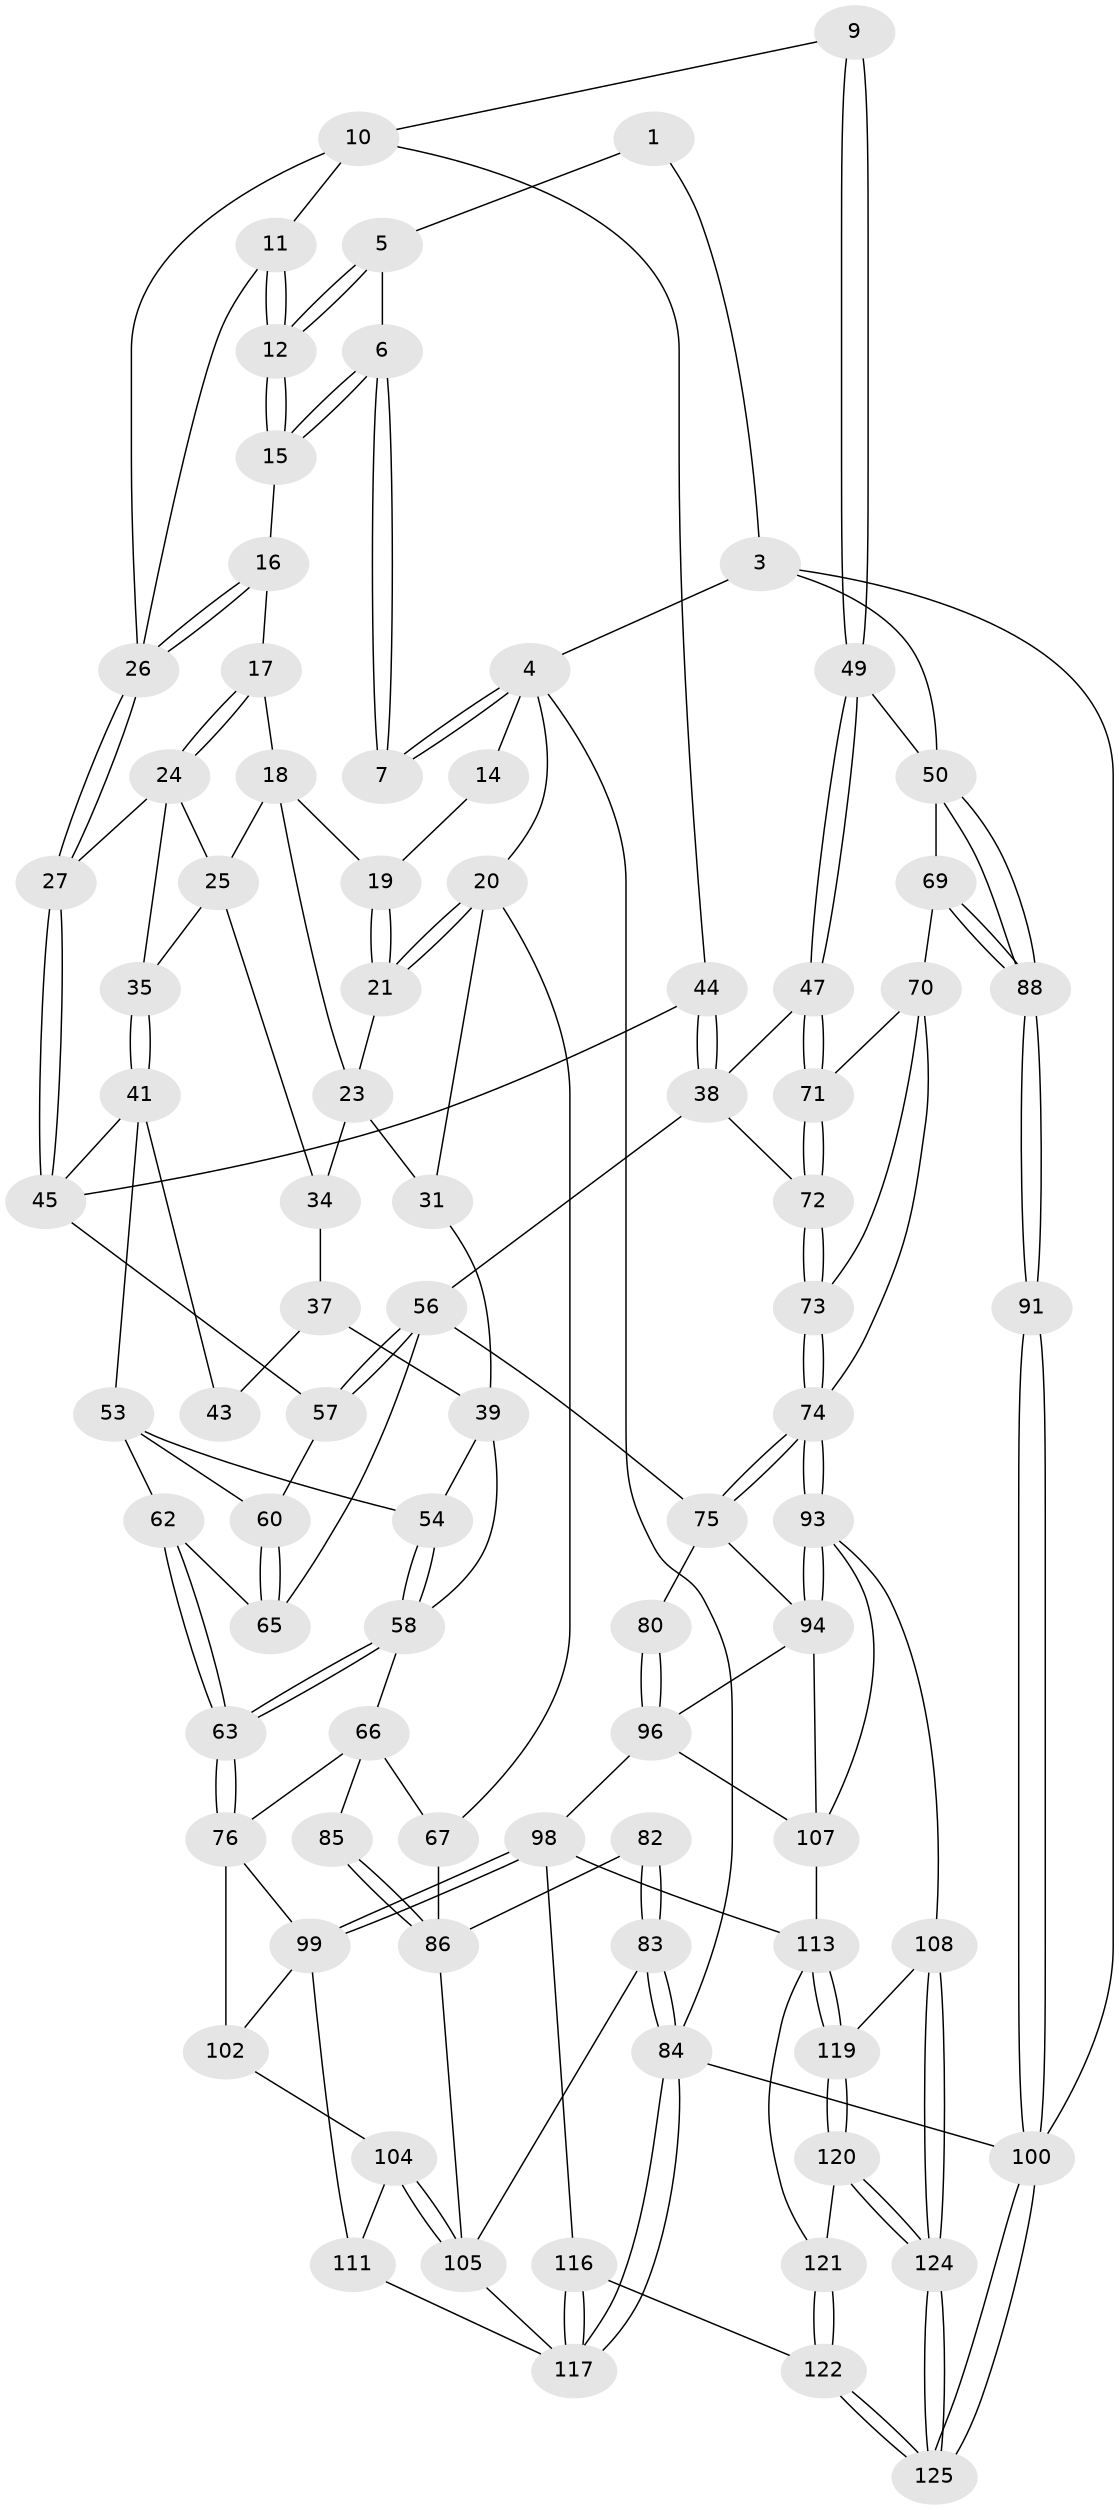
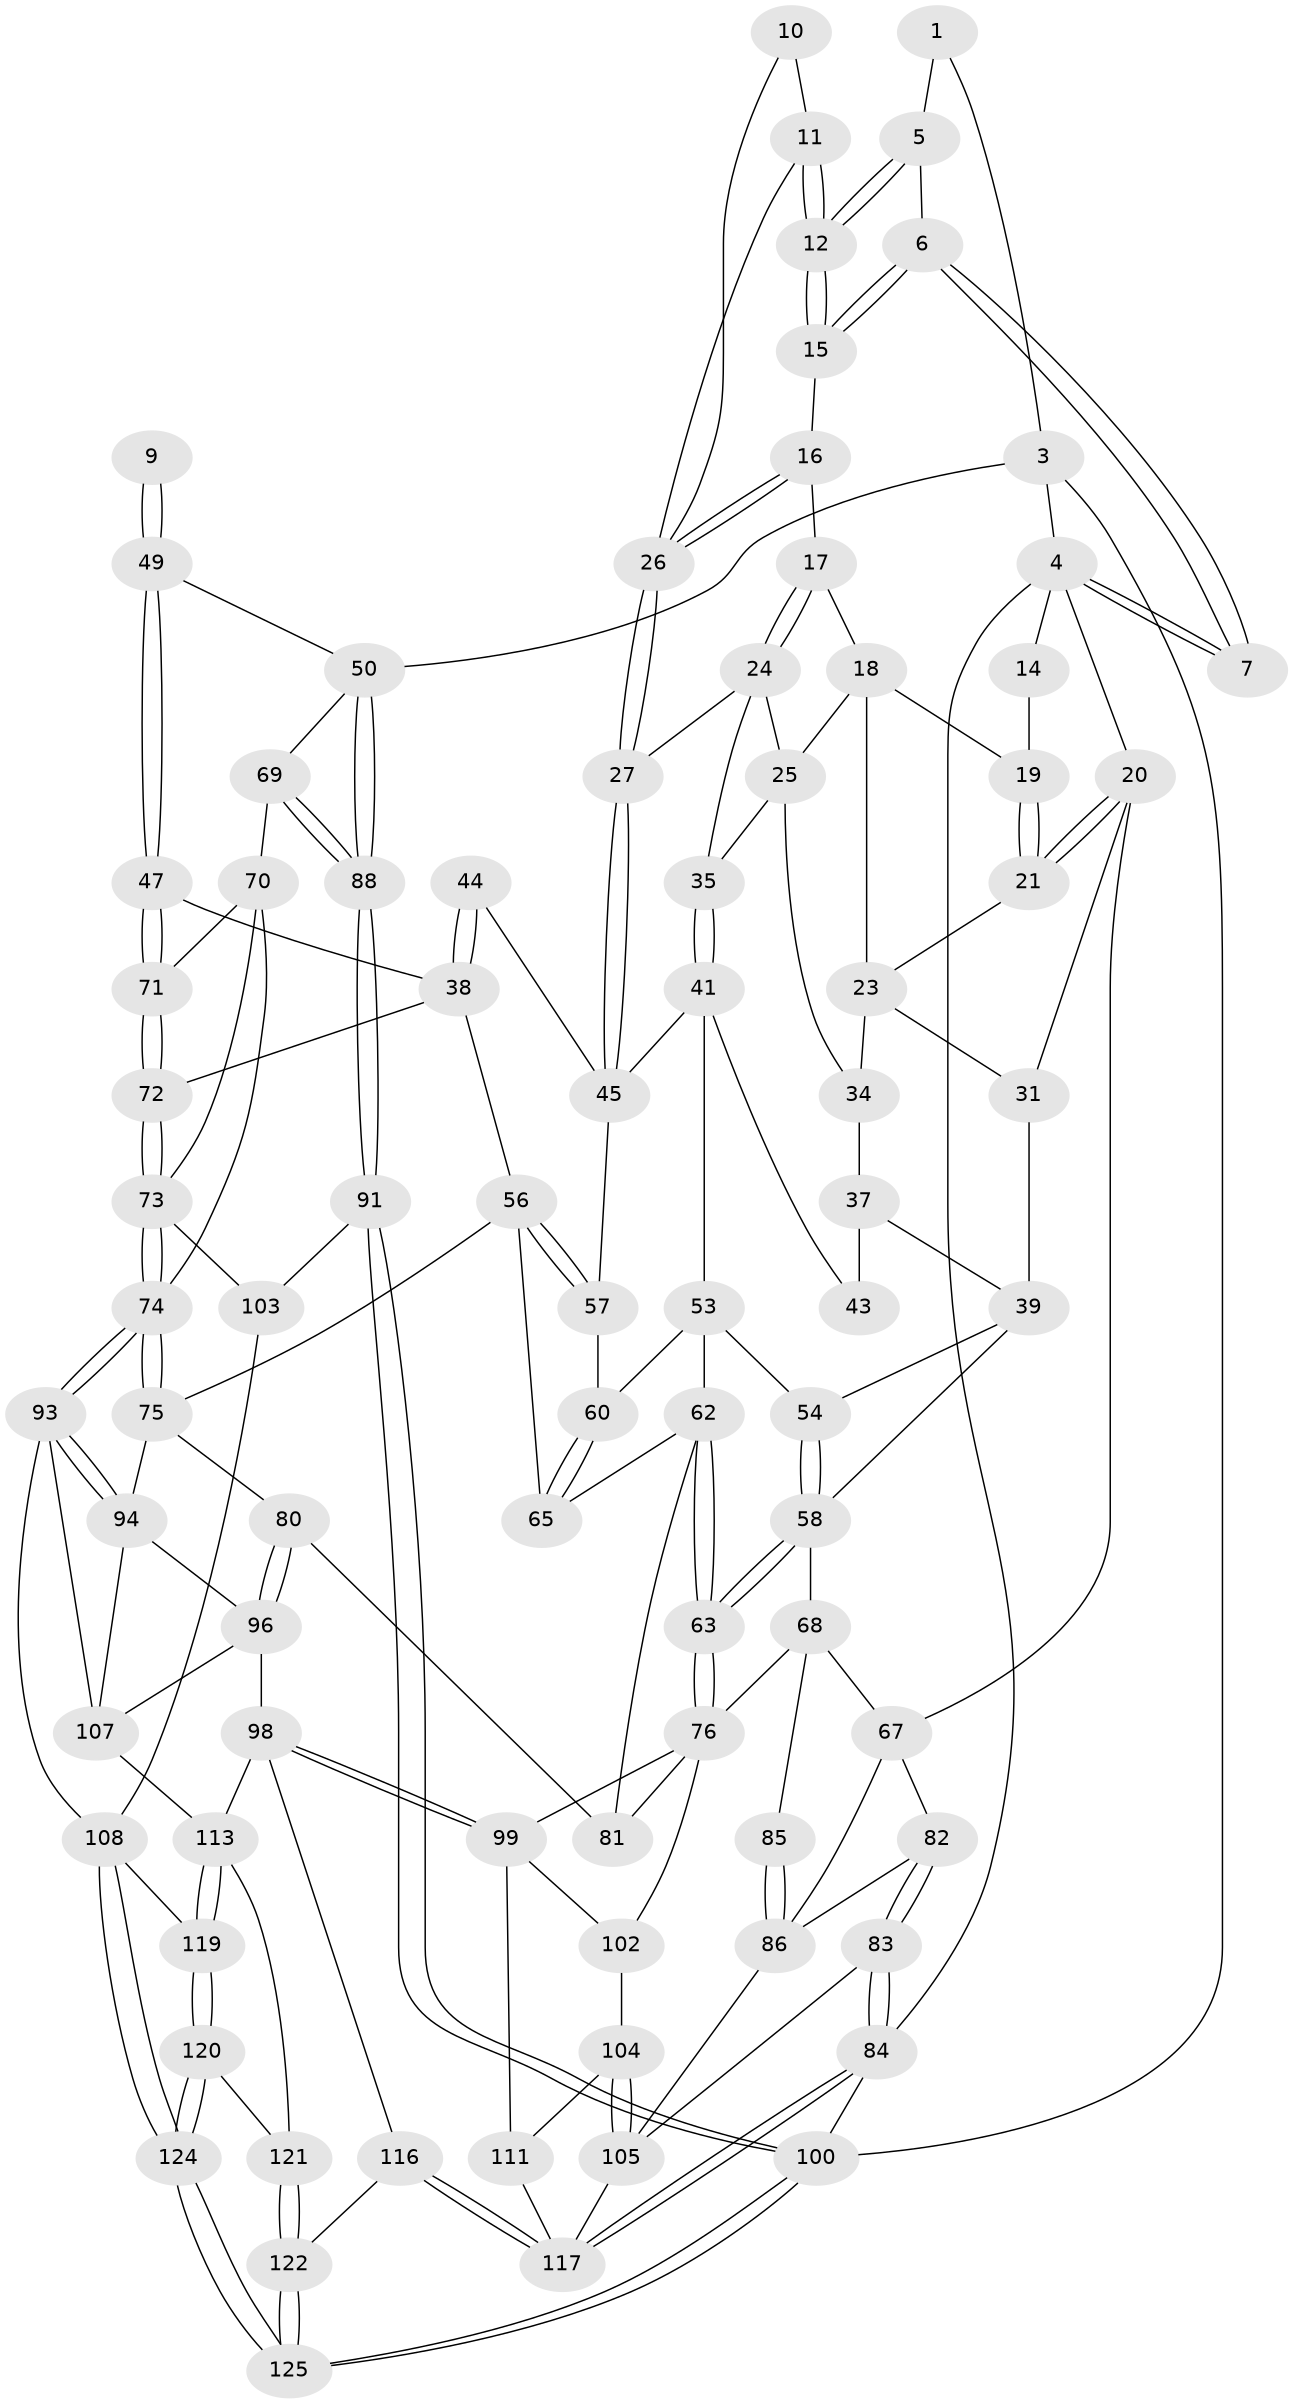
(607, 86) -> none
(679, 470) -> none
none -> (261, 1308)
(369, 1733) -> (811, 1627)
none -> (915, 1787)
none -> (613, 1840)
